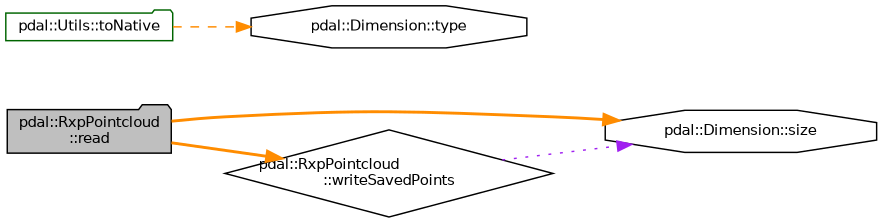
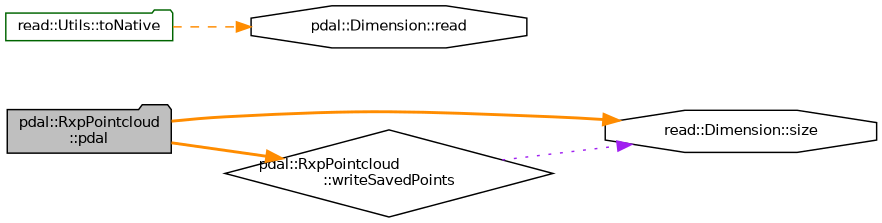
(89, 27) -> (89, 27)
(389, 27) -> (389, 27)
(89, 131) -> (89, 131)
(741, 131) -> (741, 131)
